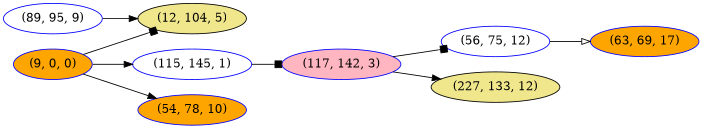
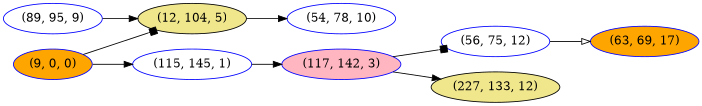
(262, 64) -> (262, 64)
(116, 85) -> (262, 19)
(192, 110) -> (341, 19)
